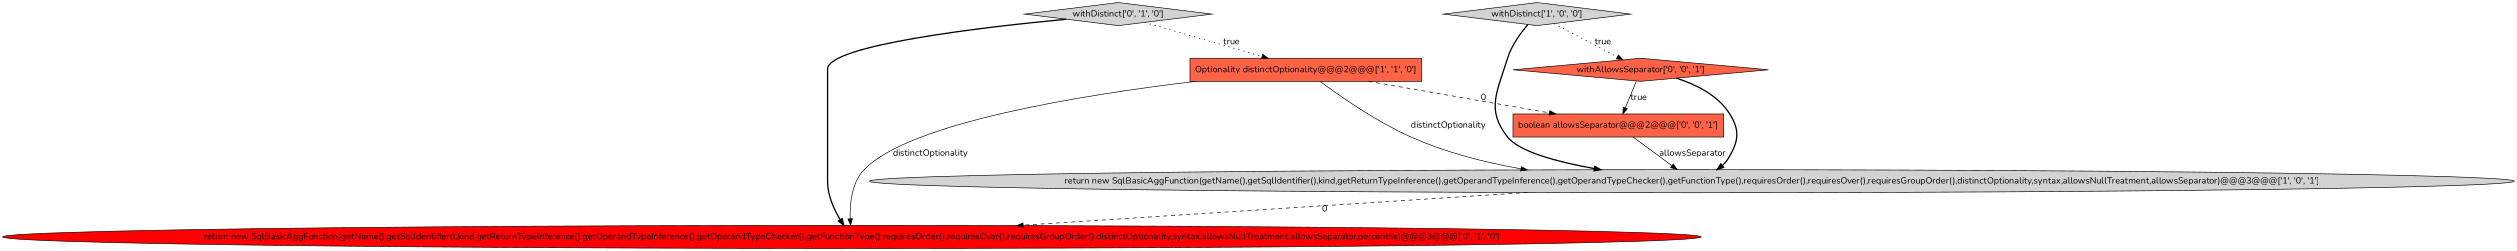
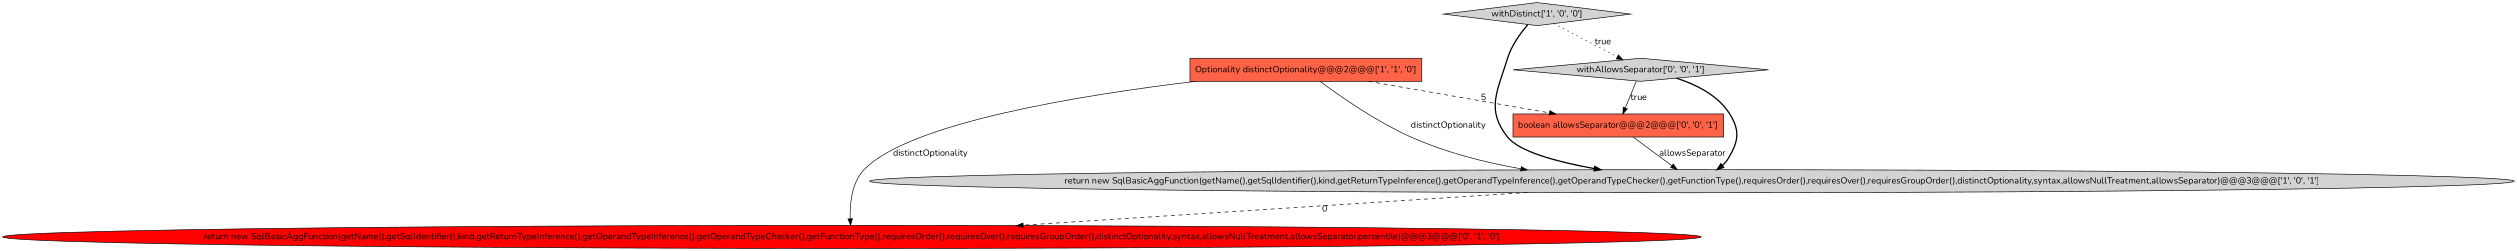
(1118, 14) -> none
(1641, 70) -> (1641, 70)
(1484, 98) -> (1484, 98)
